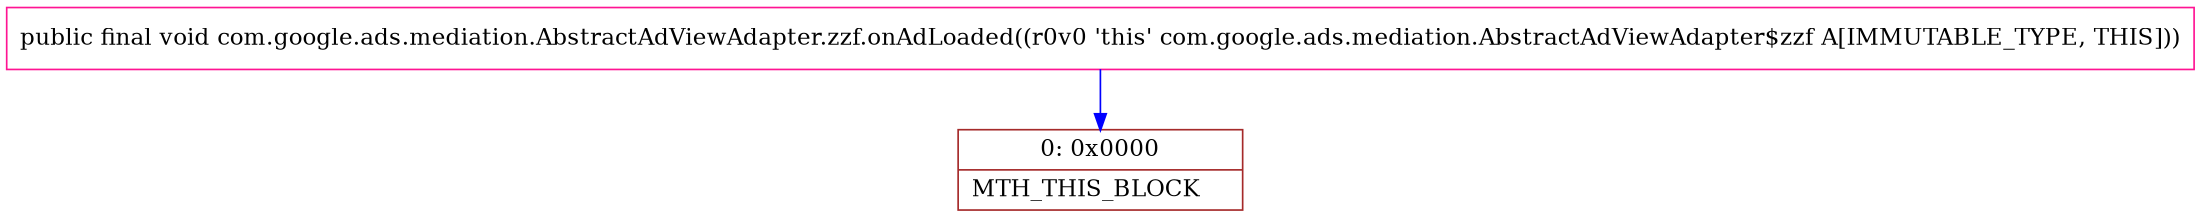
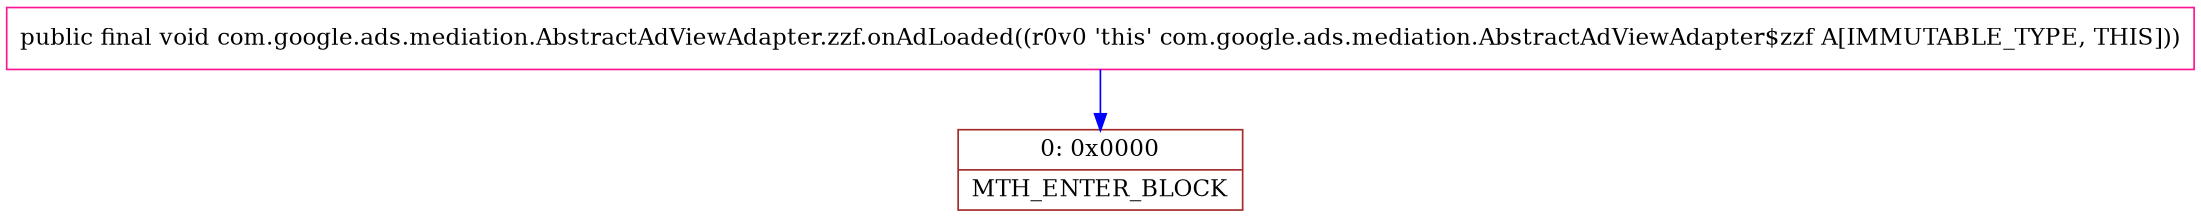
(1086, 189) -> (1100, 189)
